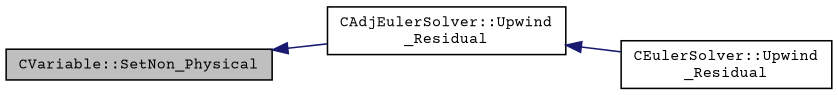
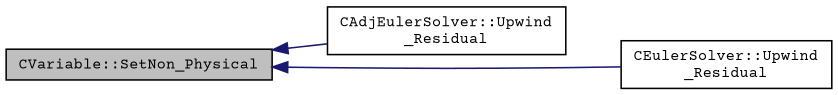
(601, 49) -> (454, 68)
